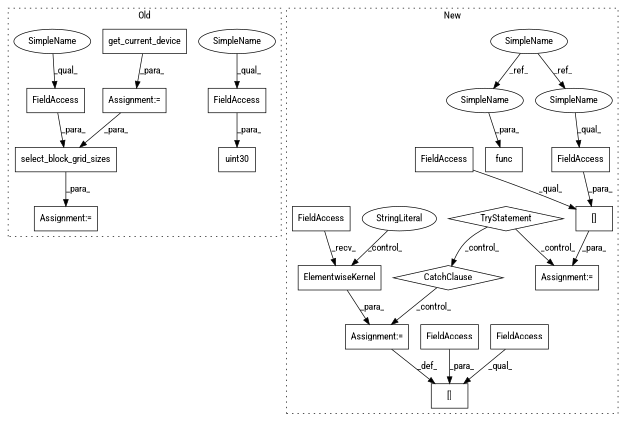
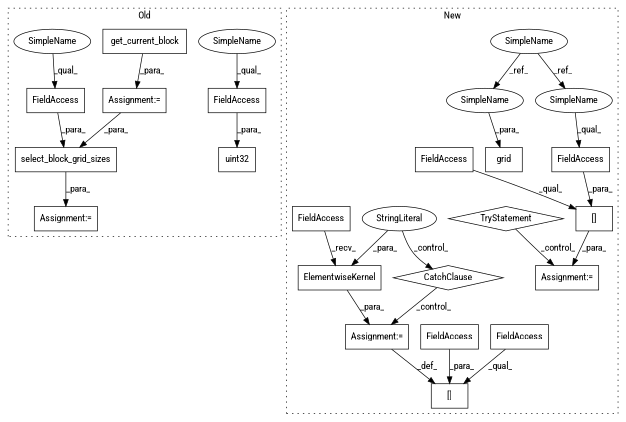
(145, 41) -> (145, 41)
(237, 160) -> (237, 160)
(504, 160) -> (504, 160)
(468, 240) -> (411, 250)
(385, 248) -> (385, 248)
